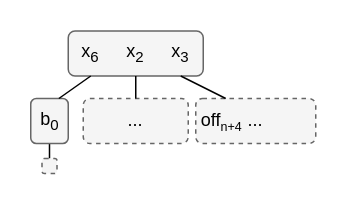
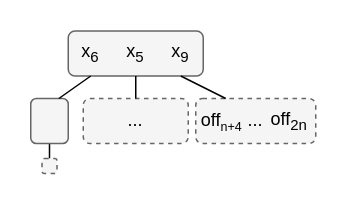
(136, 53) -> (136, 53)
(181, 53) -> (181, 53)
(50, 121) -> none
none -> (290, 121)
